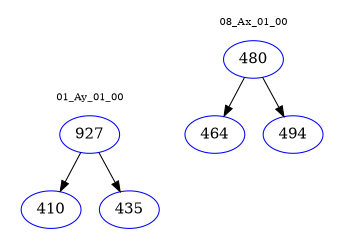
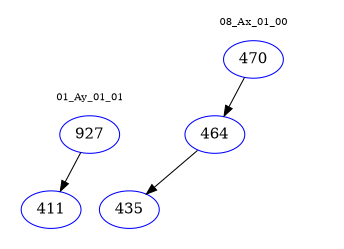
(253, 59) -> (253, 59)
(90, 98) -> (90, 98)
(293, 135) -> none
(107, 167) -> (176, 169)
(51, 210) -> (51, 210)
